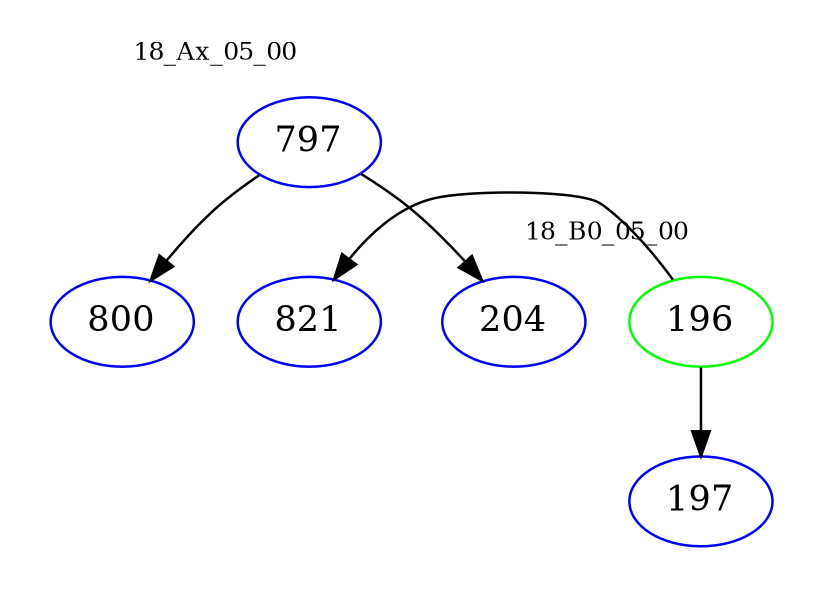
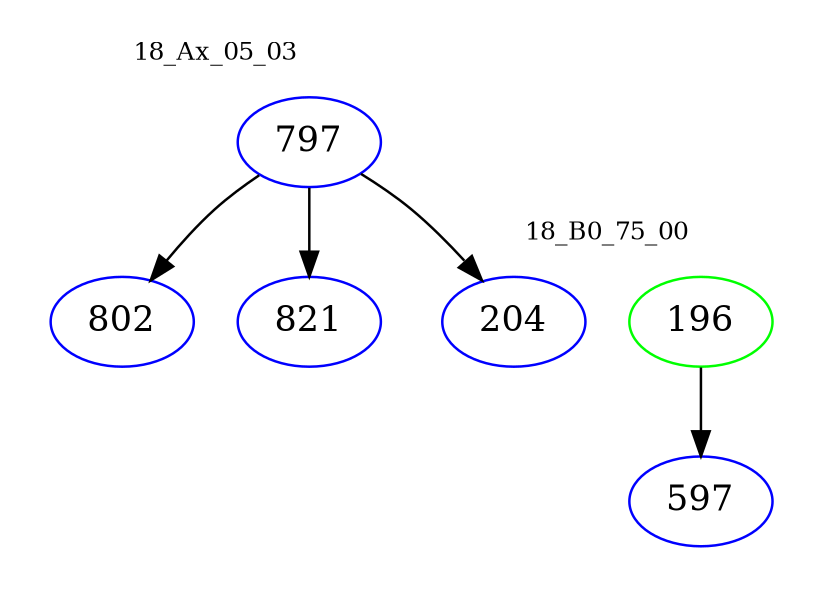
(216, 54) -> (216, 54)
(518, 193) -> (309, 220)
(607, 233) -> (607, 233)
(122, 322) -> (122, 322)
(701, 501) -> (701, 501)
